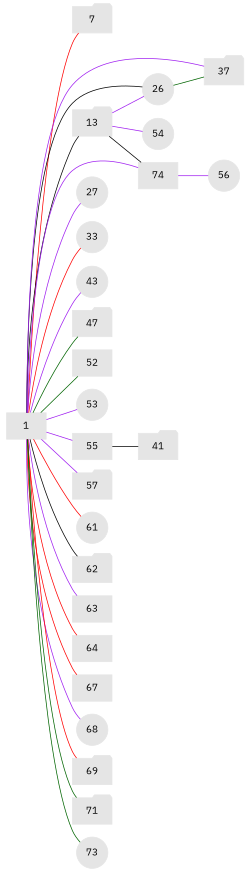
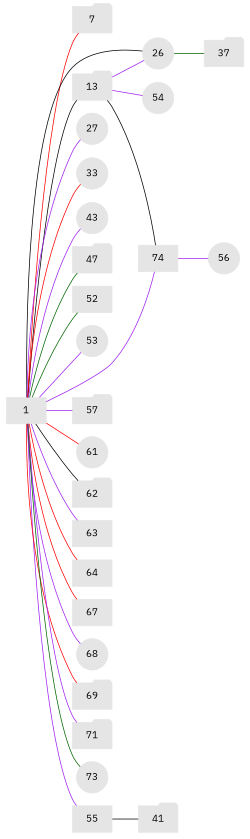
(65, 98) -> none
(52, 711) -> (53, 643)
